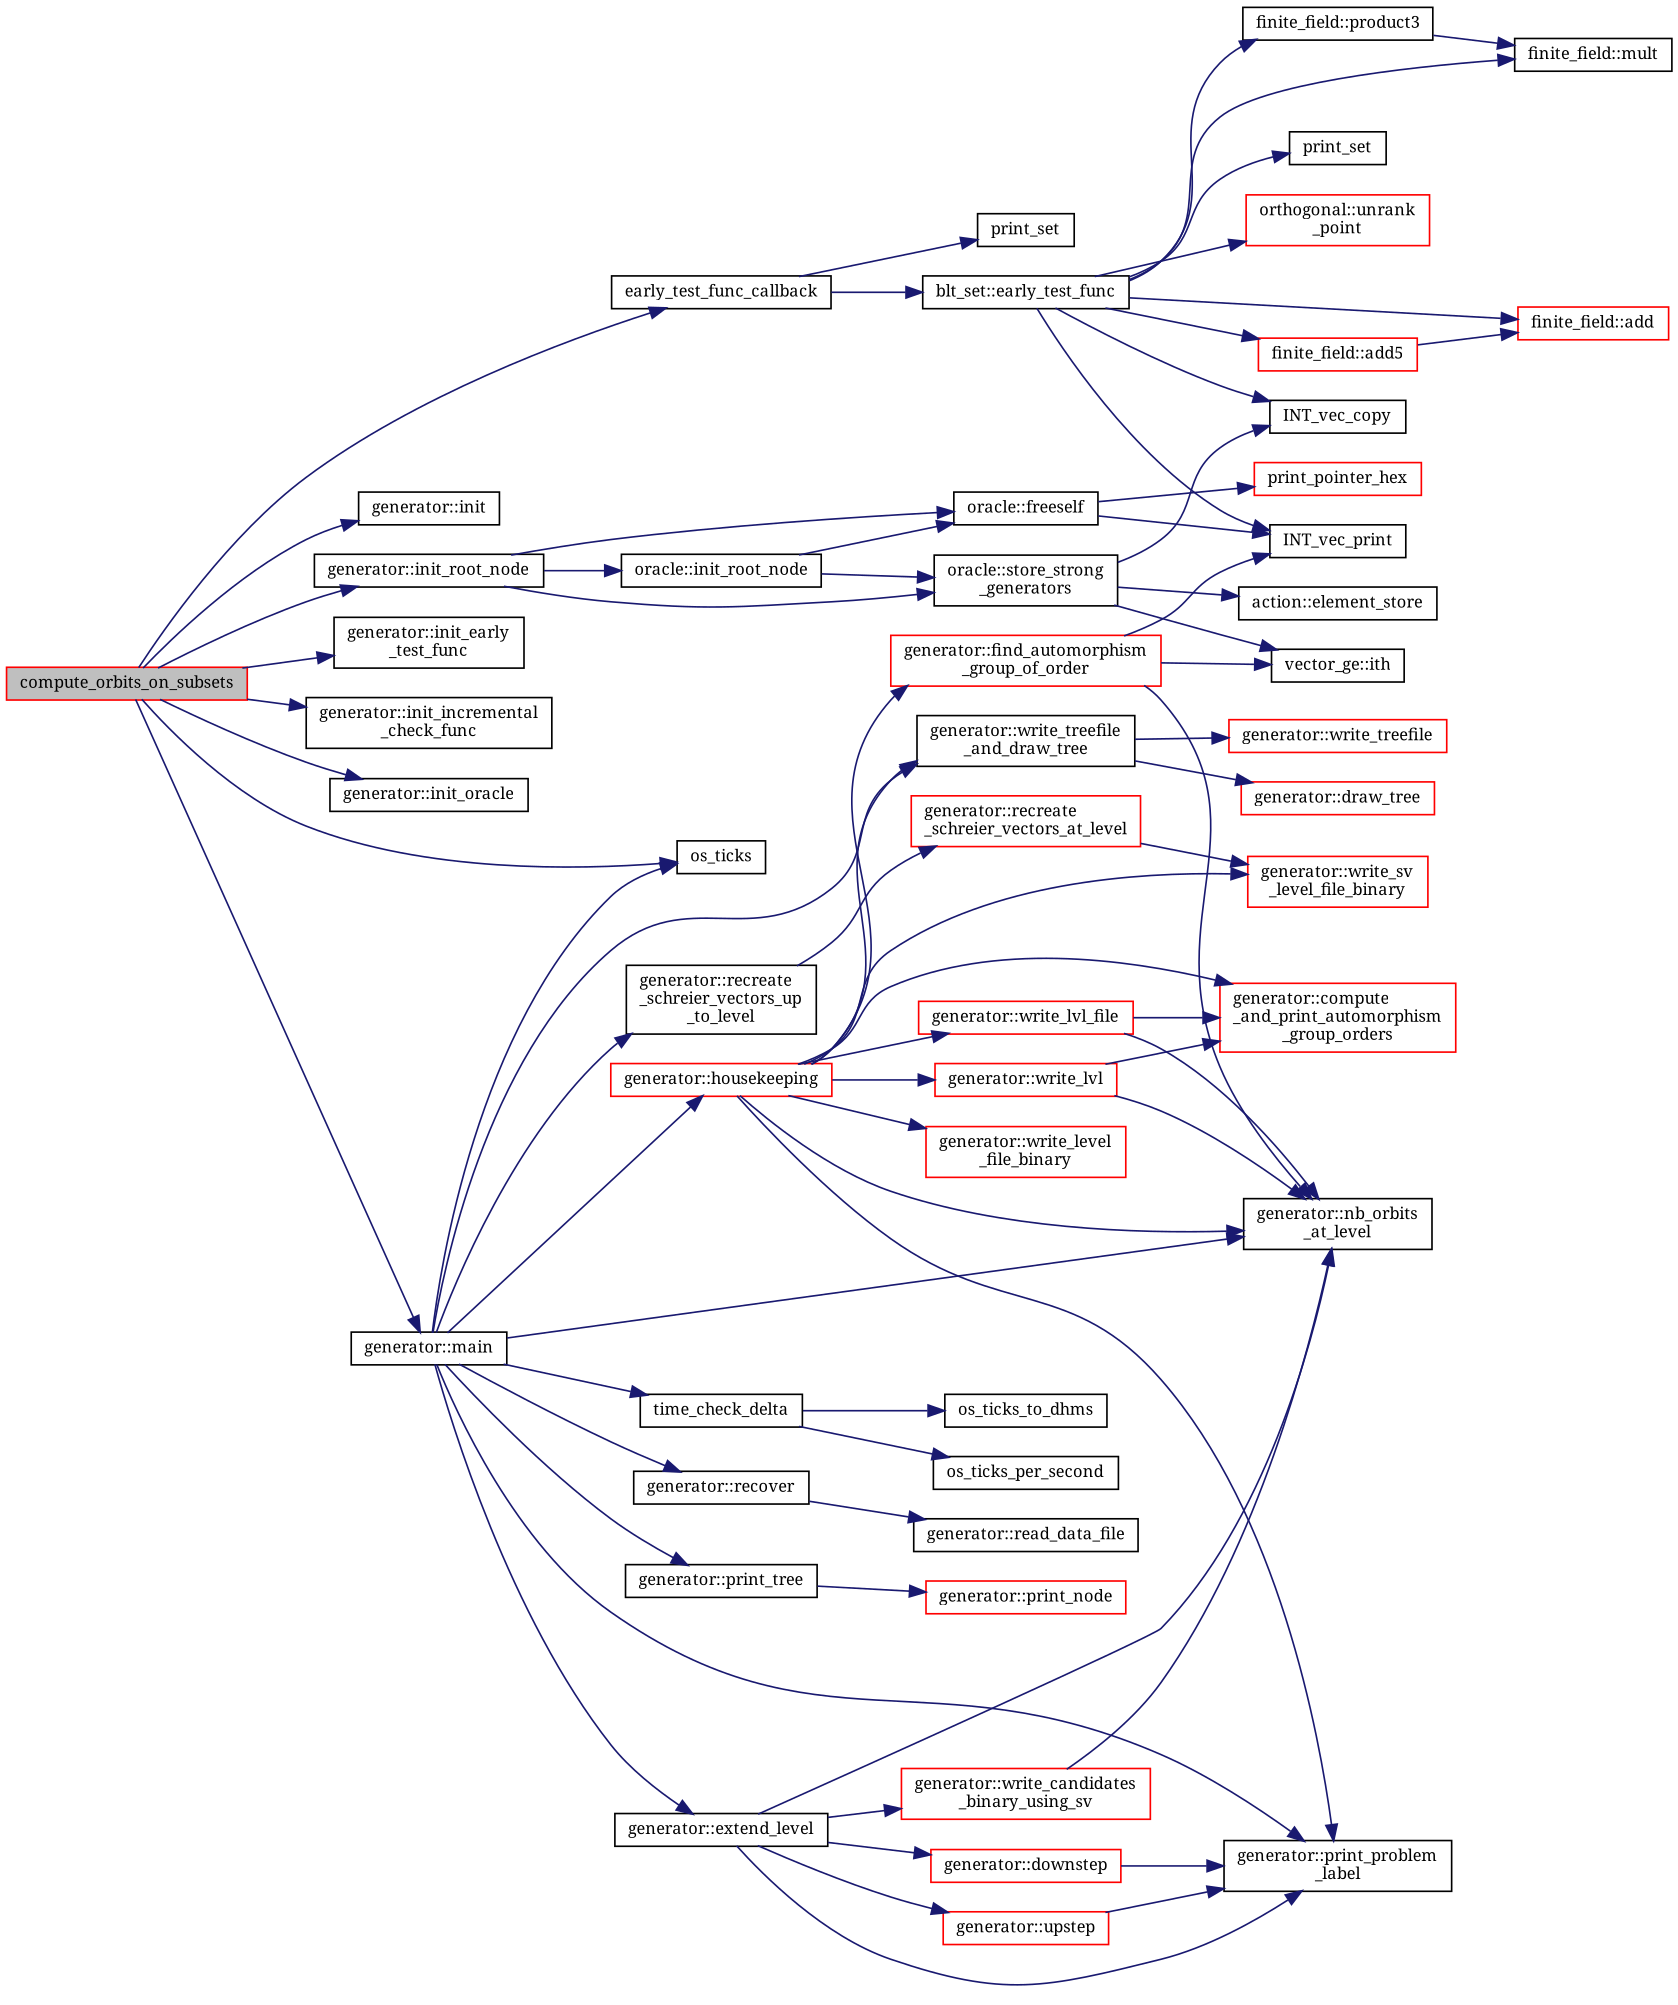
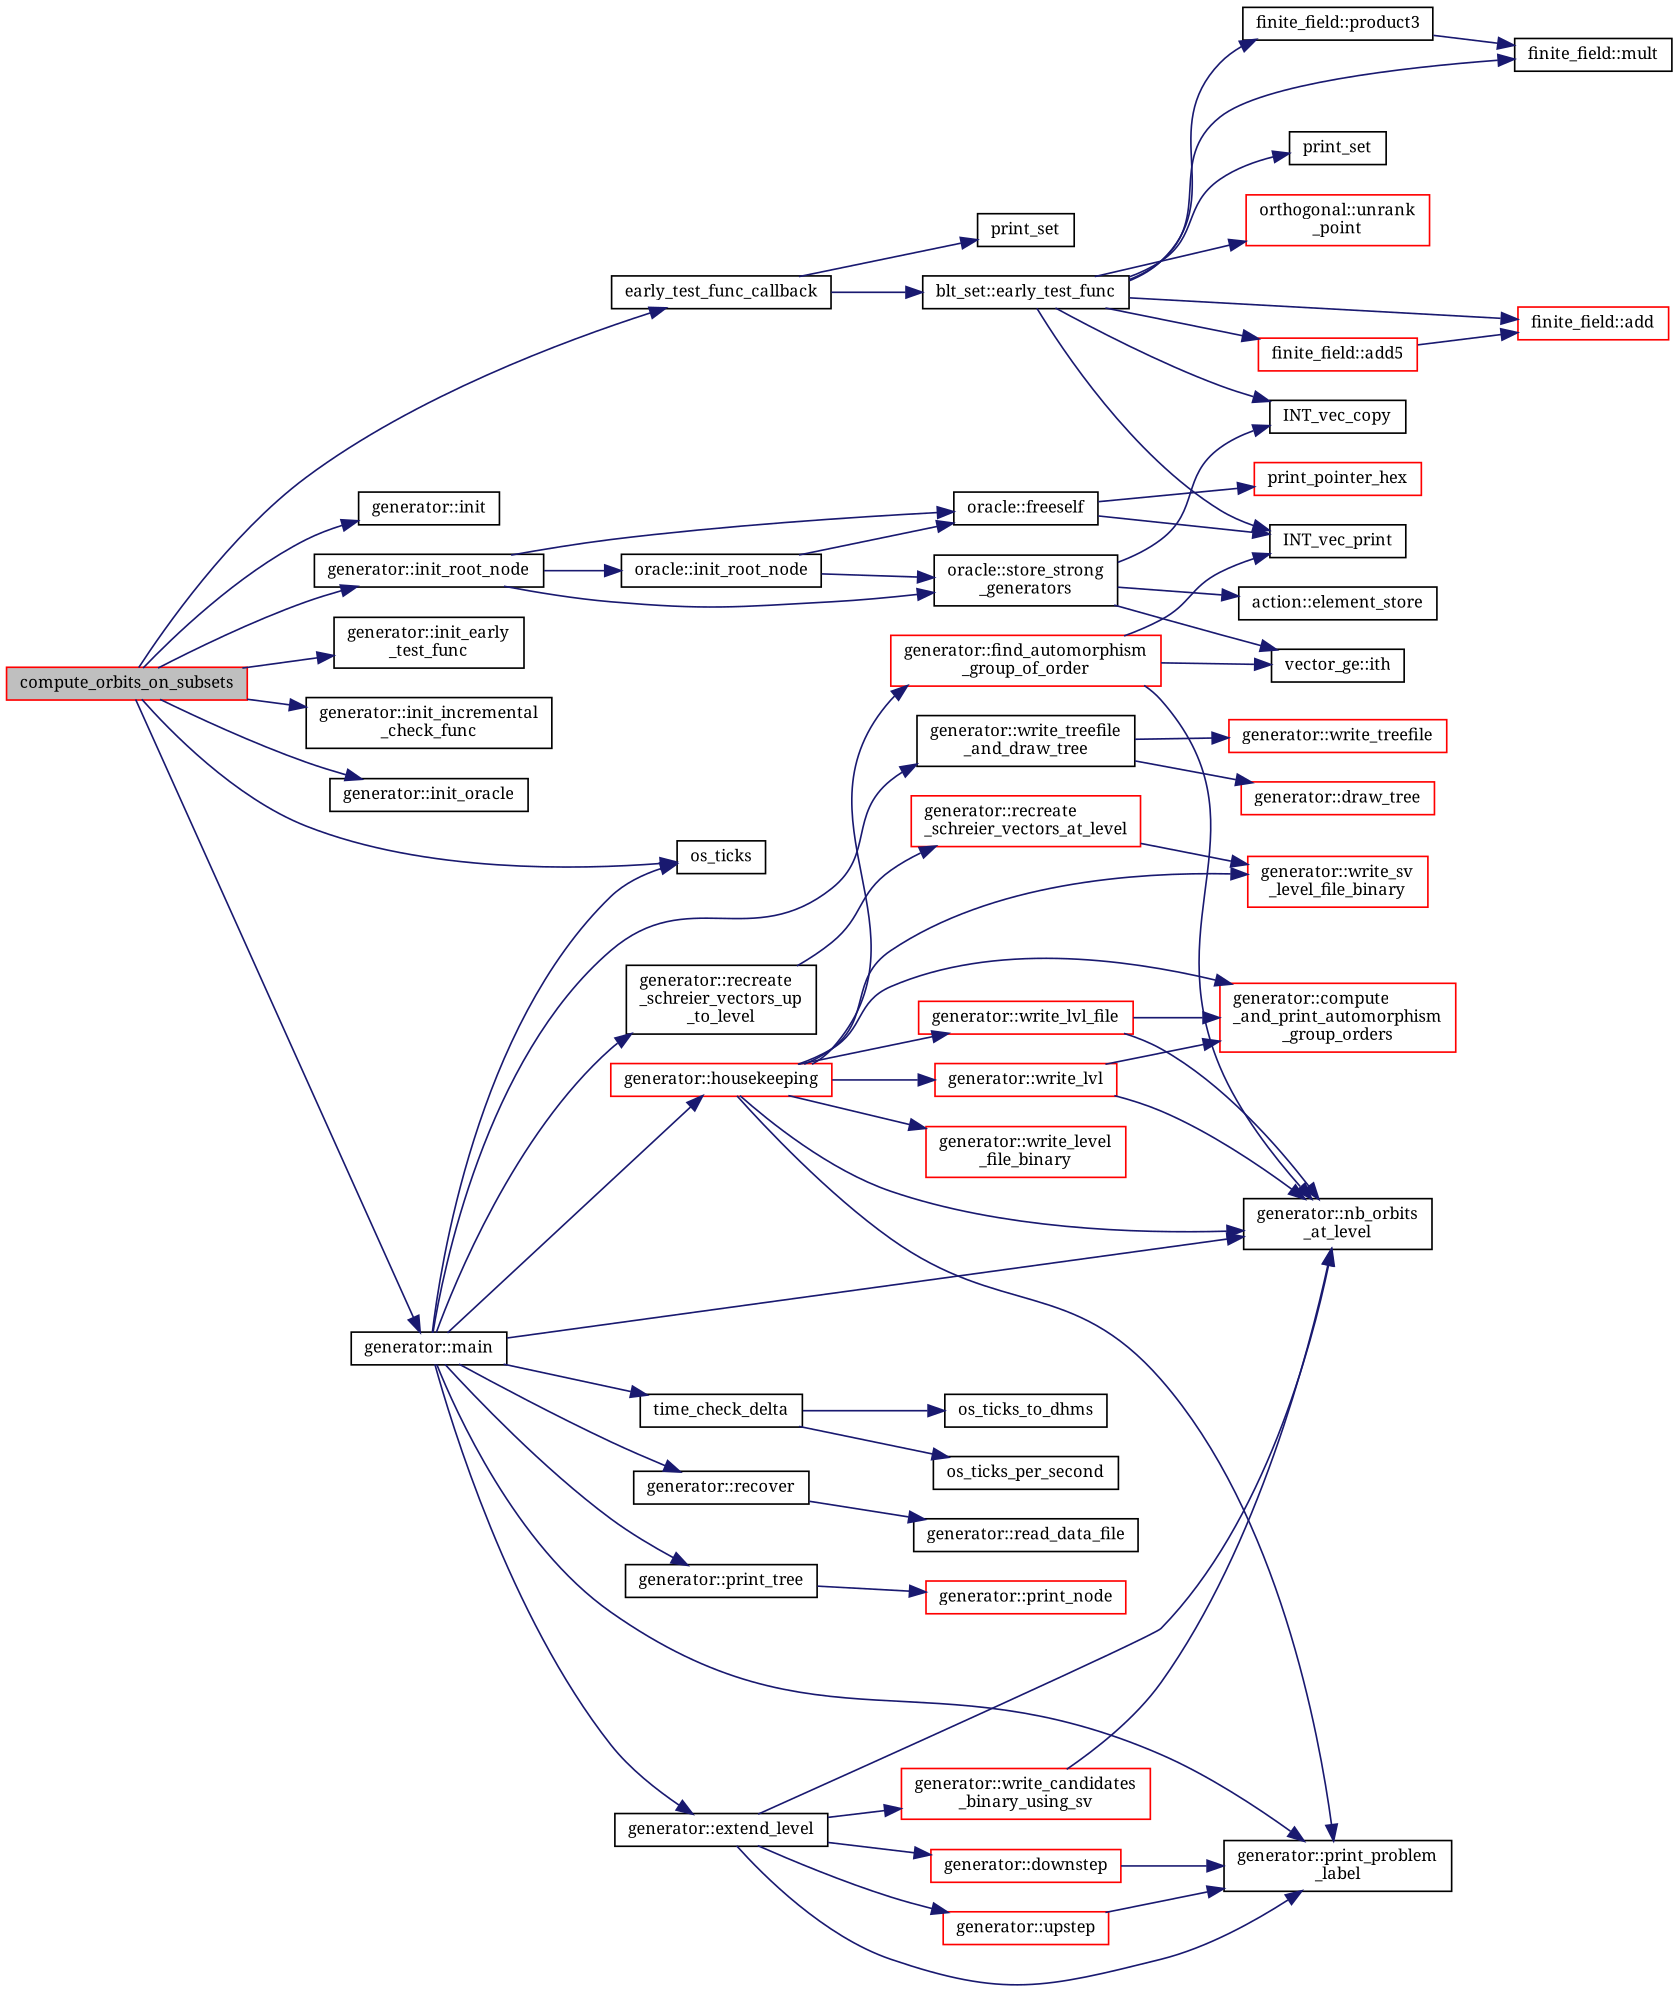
(862, 920) -> none
